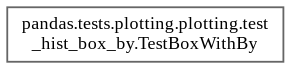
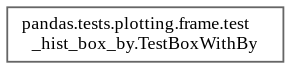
(145, 35) -> (145, 35)
